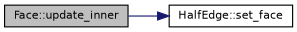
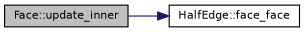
(231, 16) -> (234, 16)
